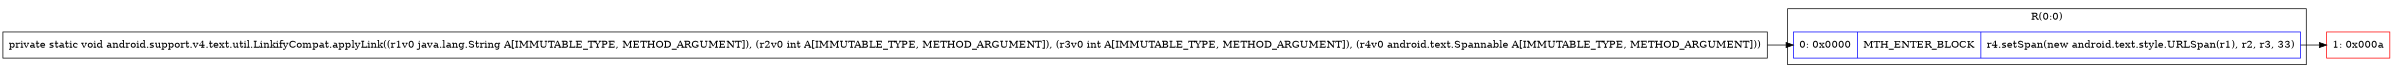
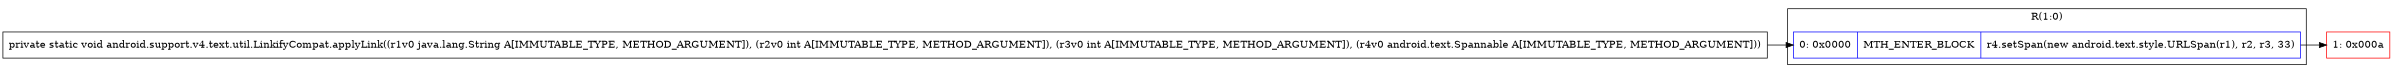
(2047, 17) -> (2047, 17)
